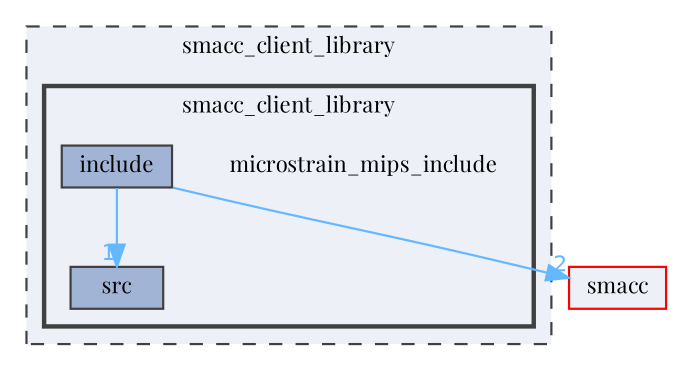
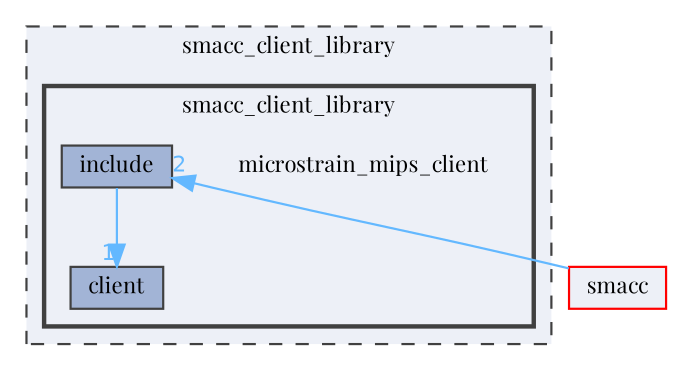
(364, 167) -> (364, 167)
(360, 230) -> (381, 226)
(117, 288) -> (117, 288)
